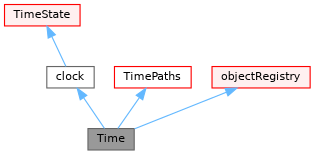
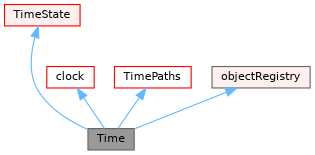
(59, 52) -> (41, 95)
(70, 77) -> (70, 77)
(261, 77) -> (261, 77)
